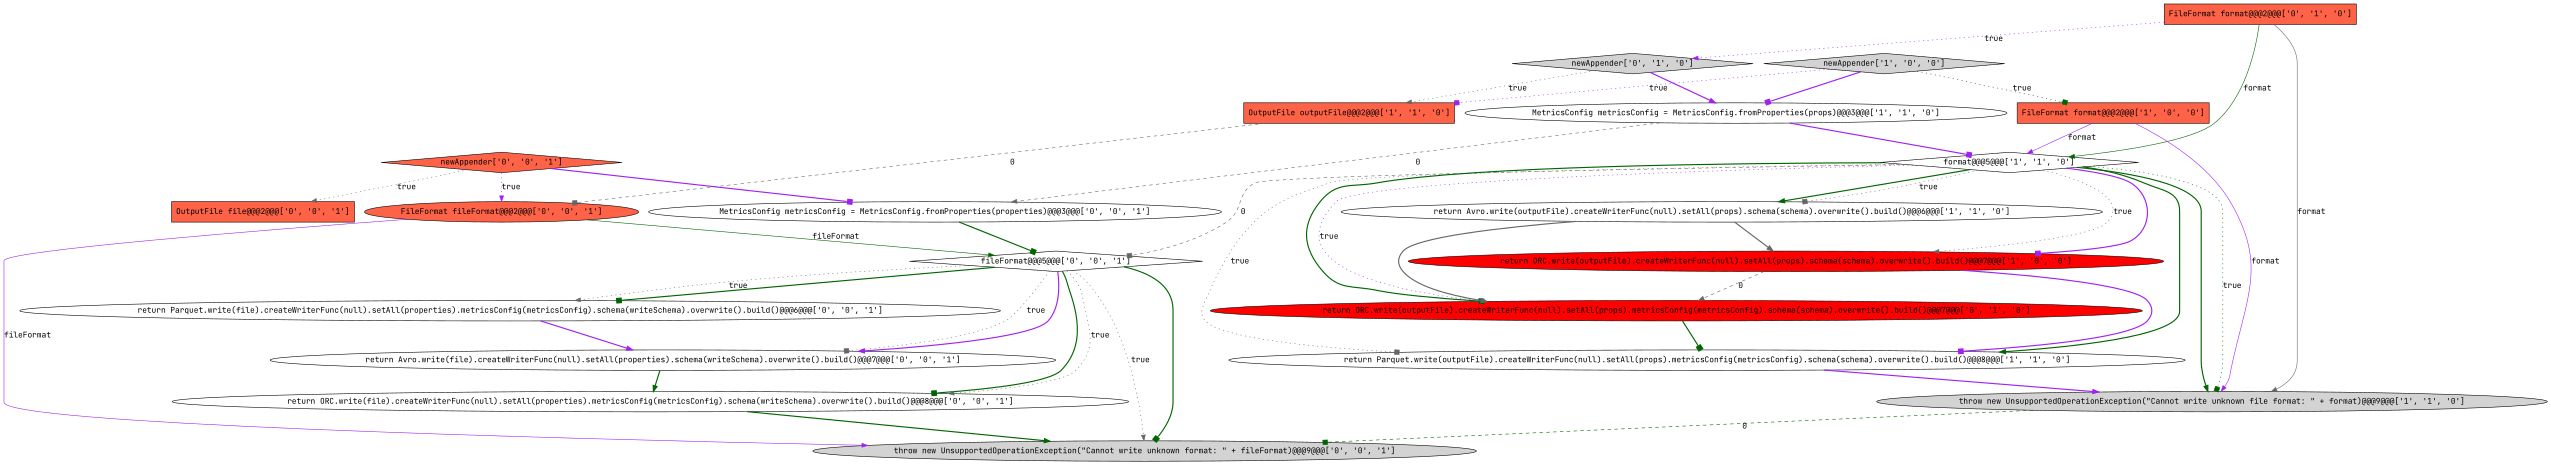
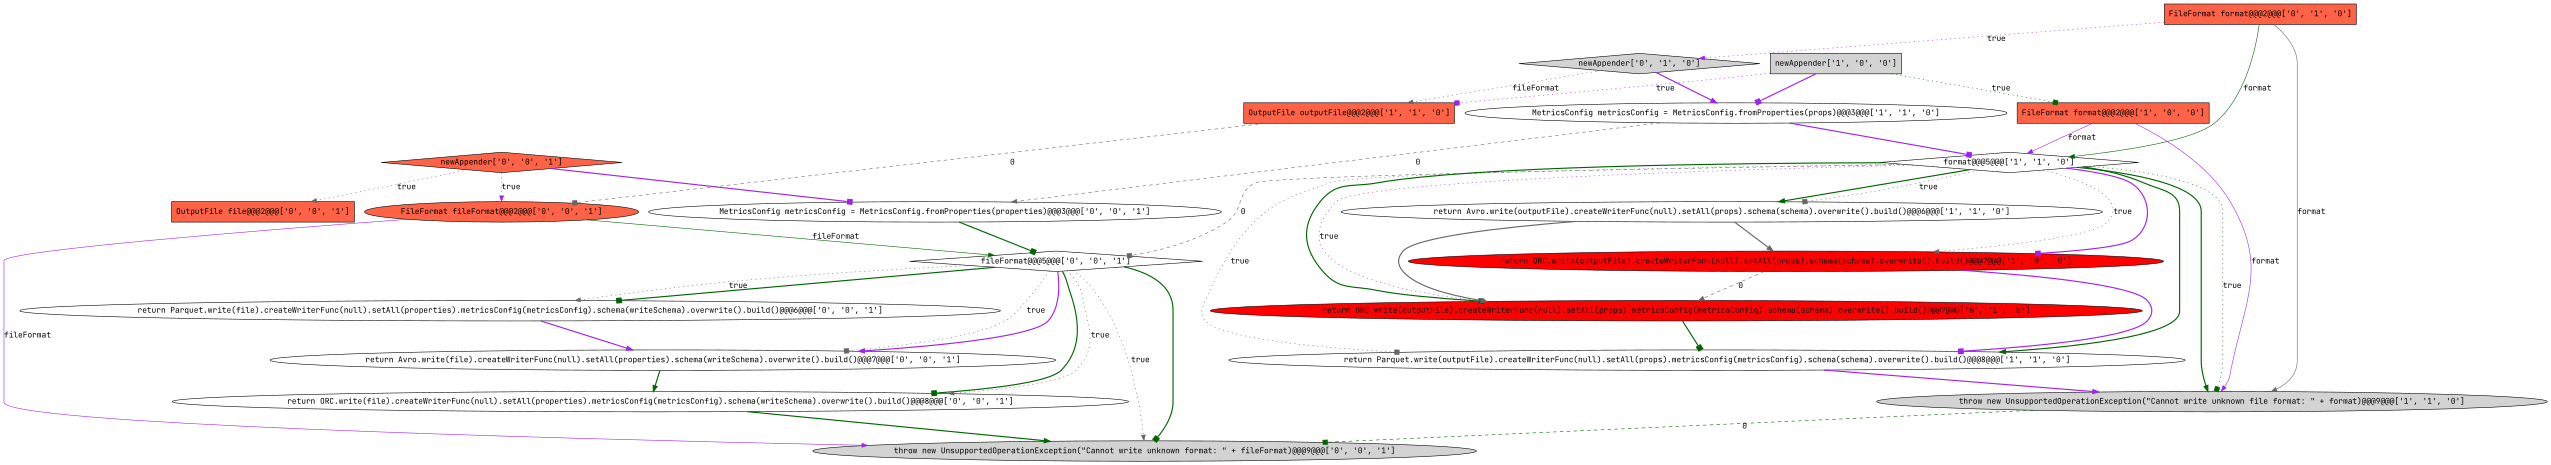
(1884, 64) -> (1836, 64)
(1518, 88) -> (1536, 88)
